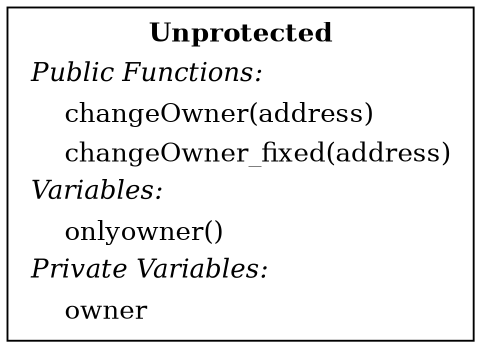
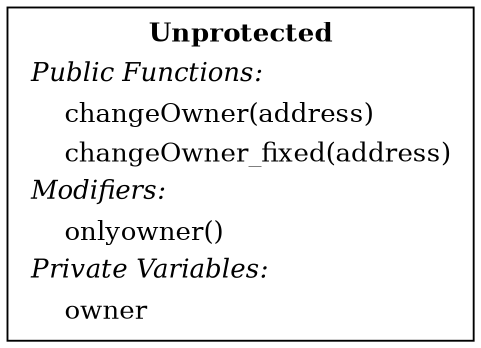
(97, 191) -> (99, 191)
